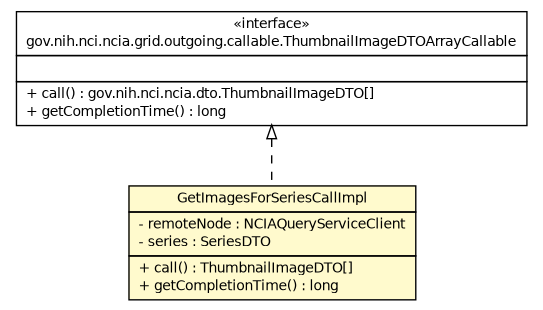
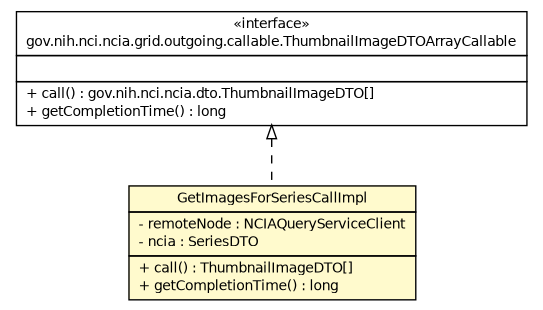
(205, 242) -> (199, 242)
